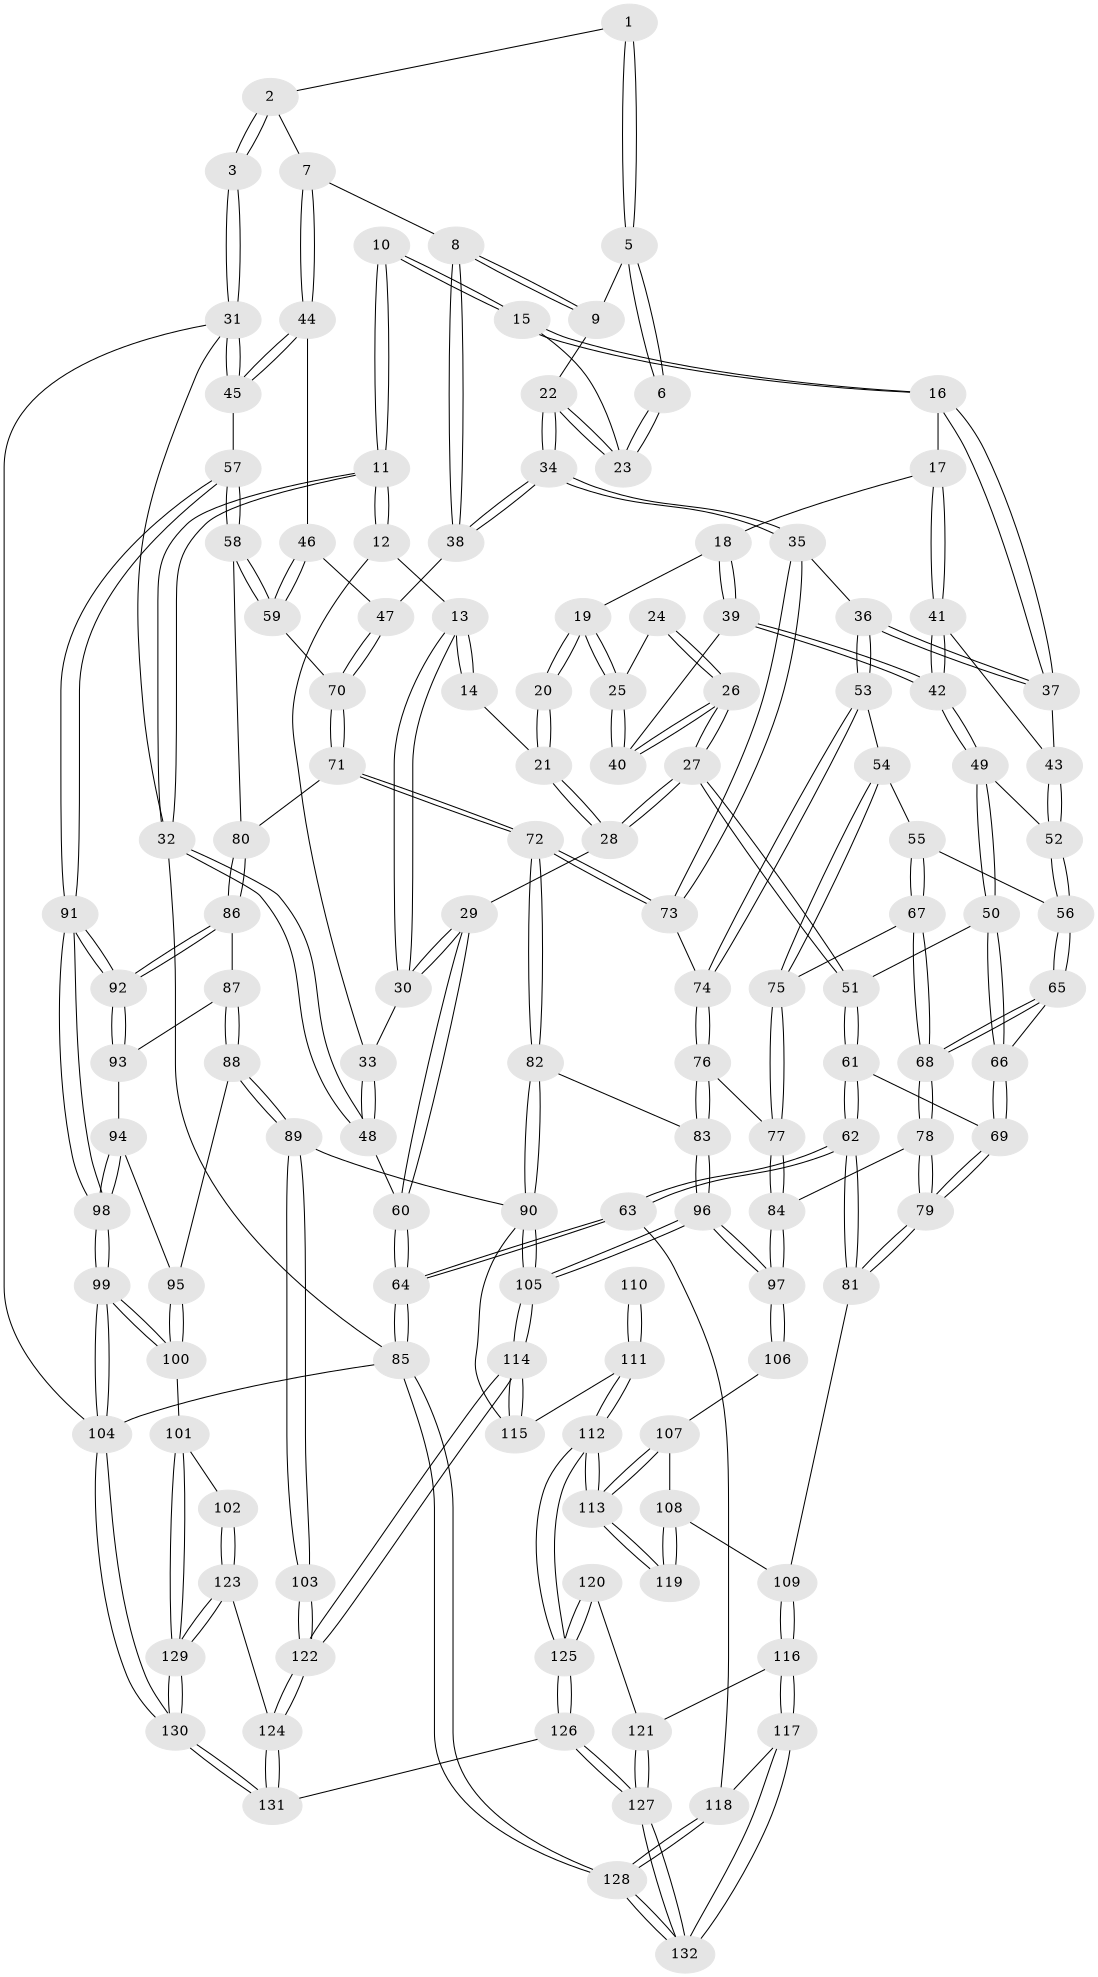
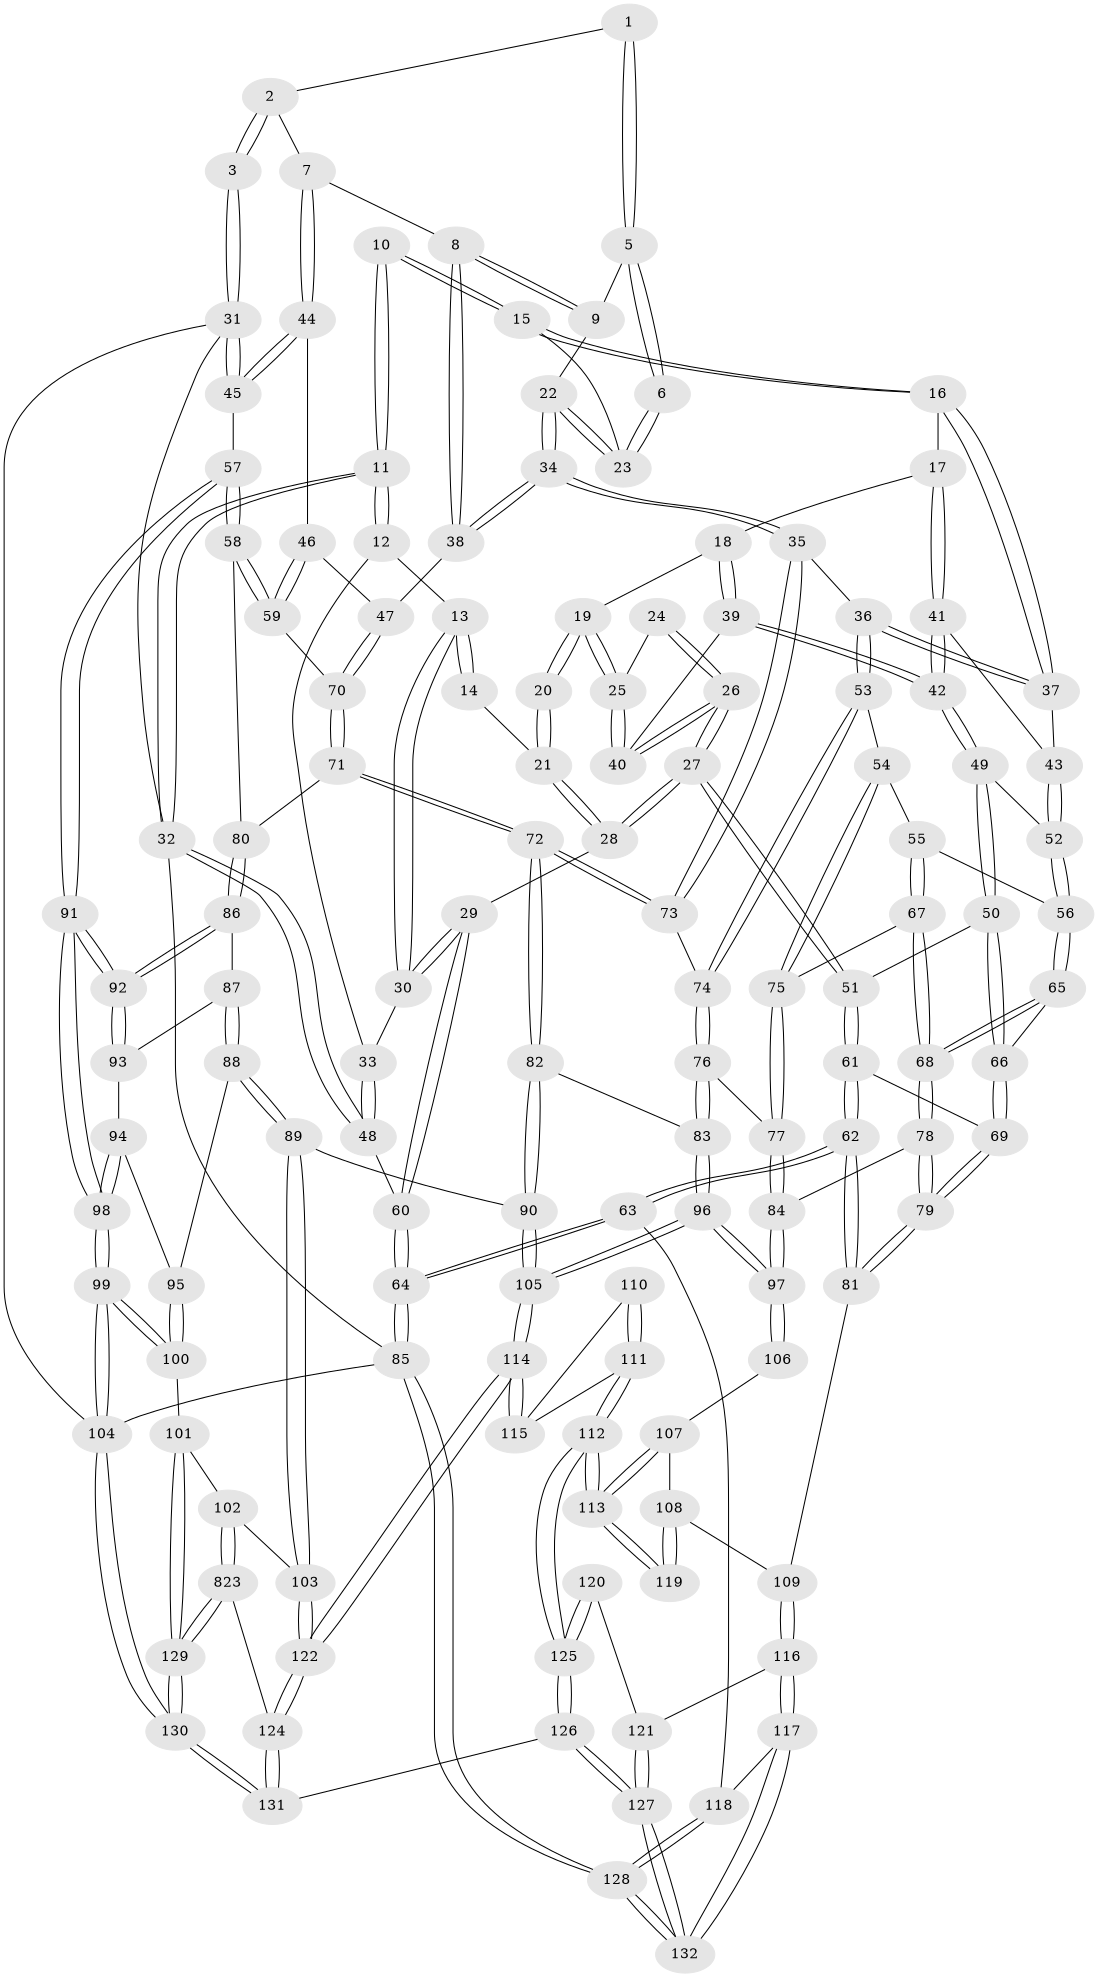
(479, 1322) -> (575, 1360)
none -> (267, 1546)
(228, 1583) -> (228, 1583)
